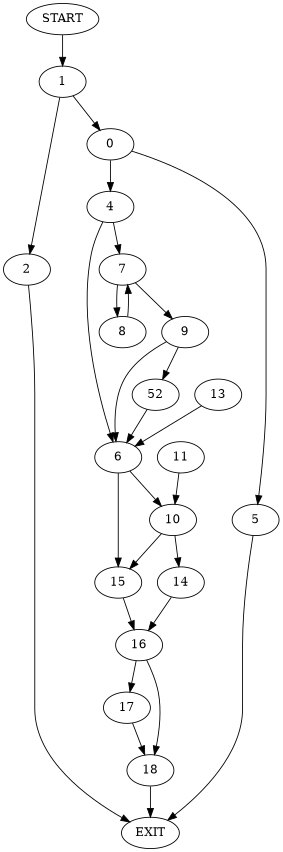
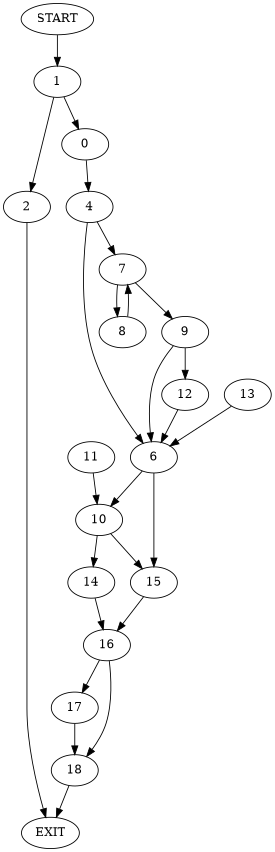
(156, 395) -> (185, 395)
(256, 520) -> none
